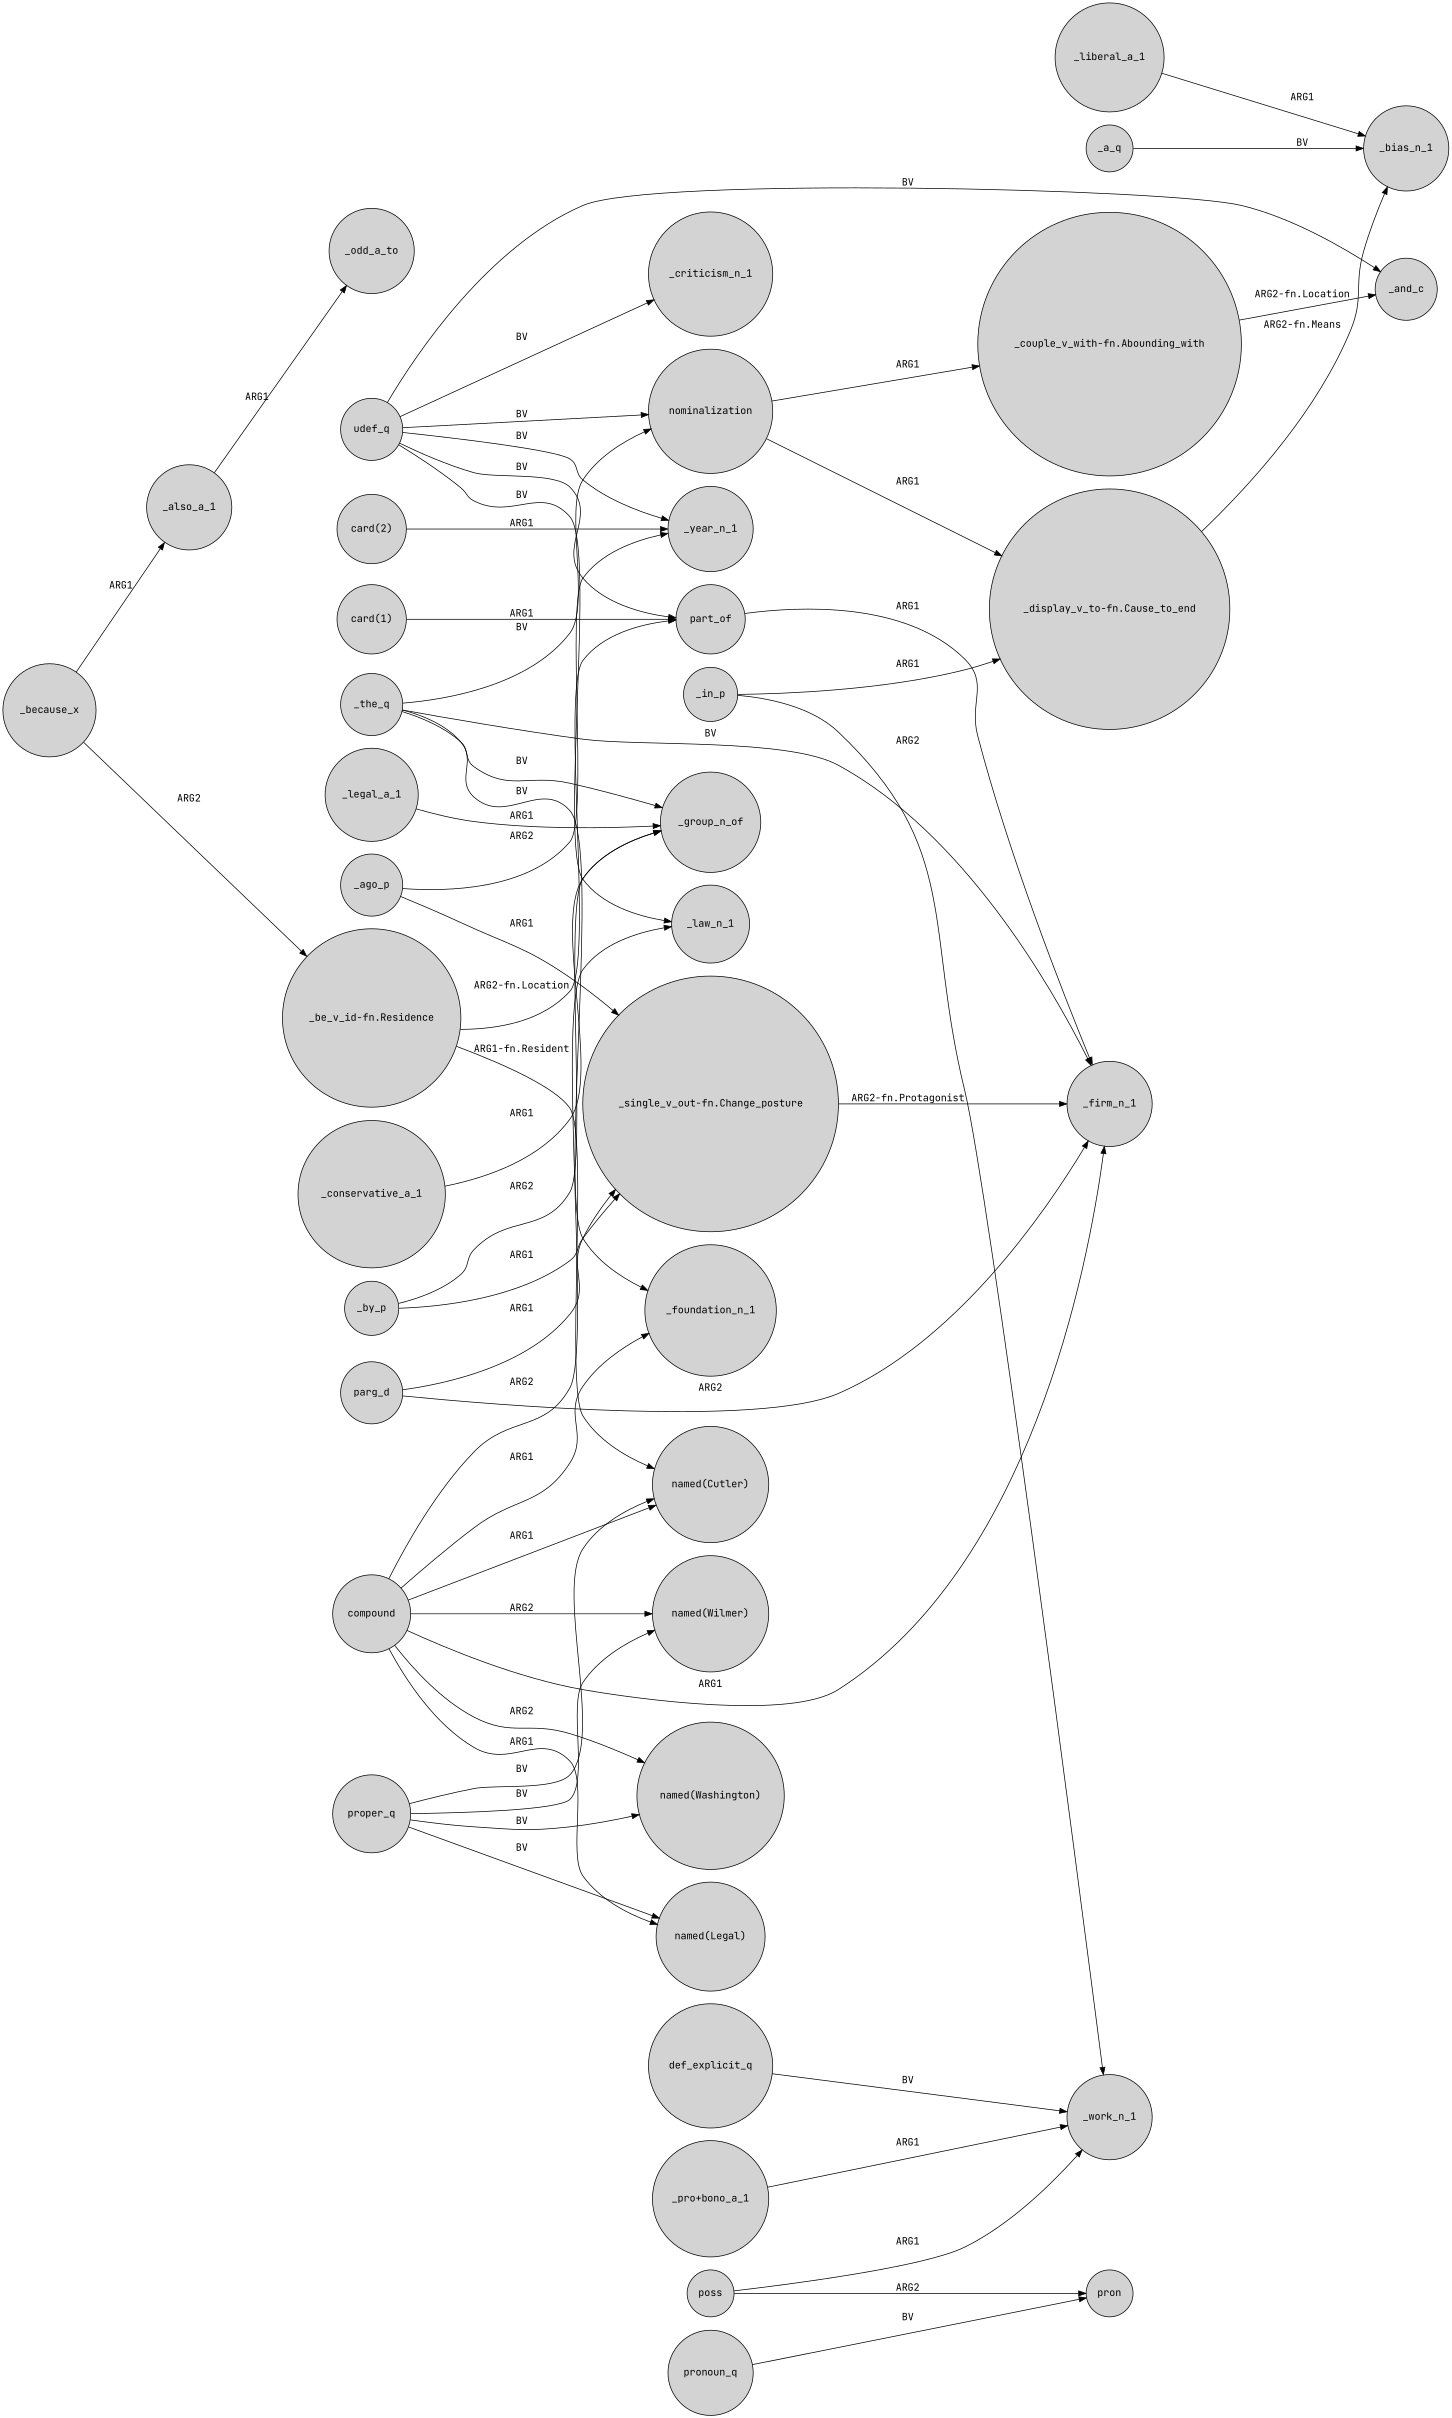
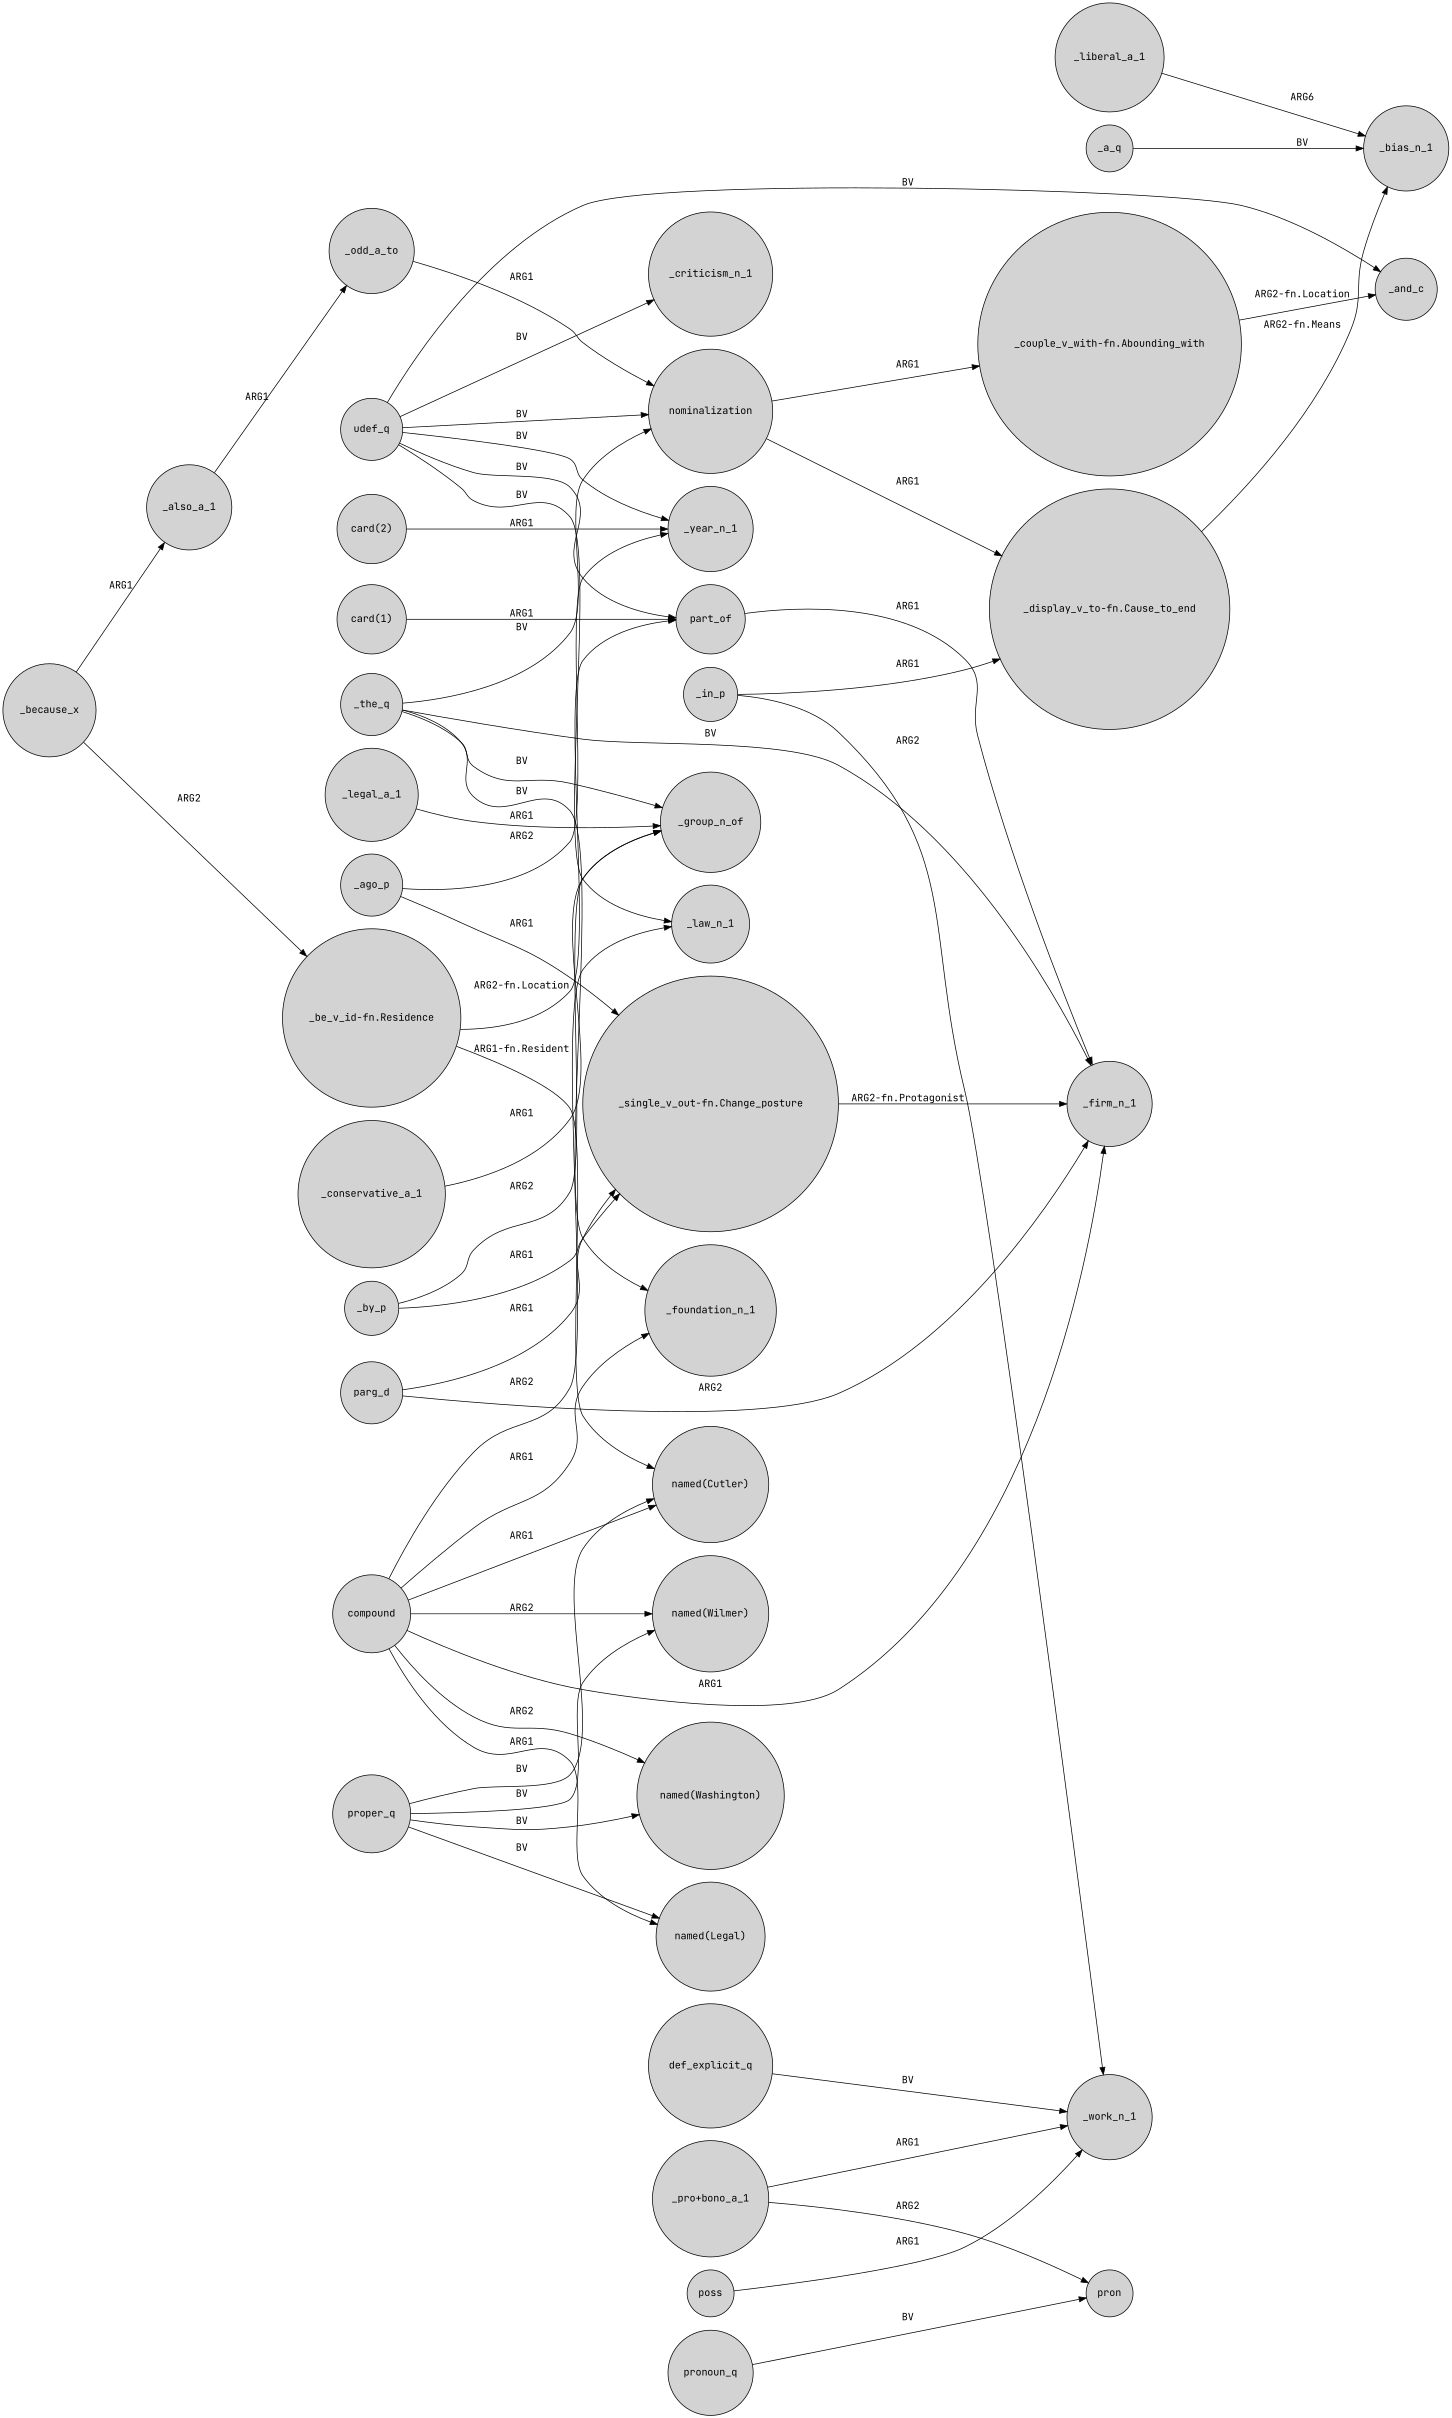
(1303, 98) -> (1303, 98)
none -> (537, 309)
(906, 2293) -> (929, 2225)
